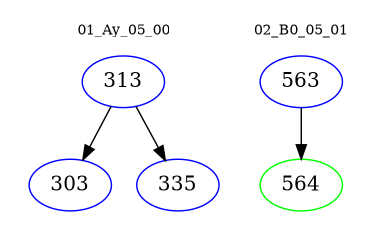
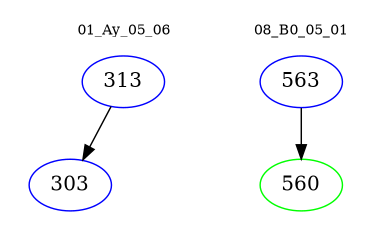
(124, 31) -> (124, 31)
(301, 31) -> (301, 31)
(178, 185) -> none
(301, 185) -> (301, 185)
